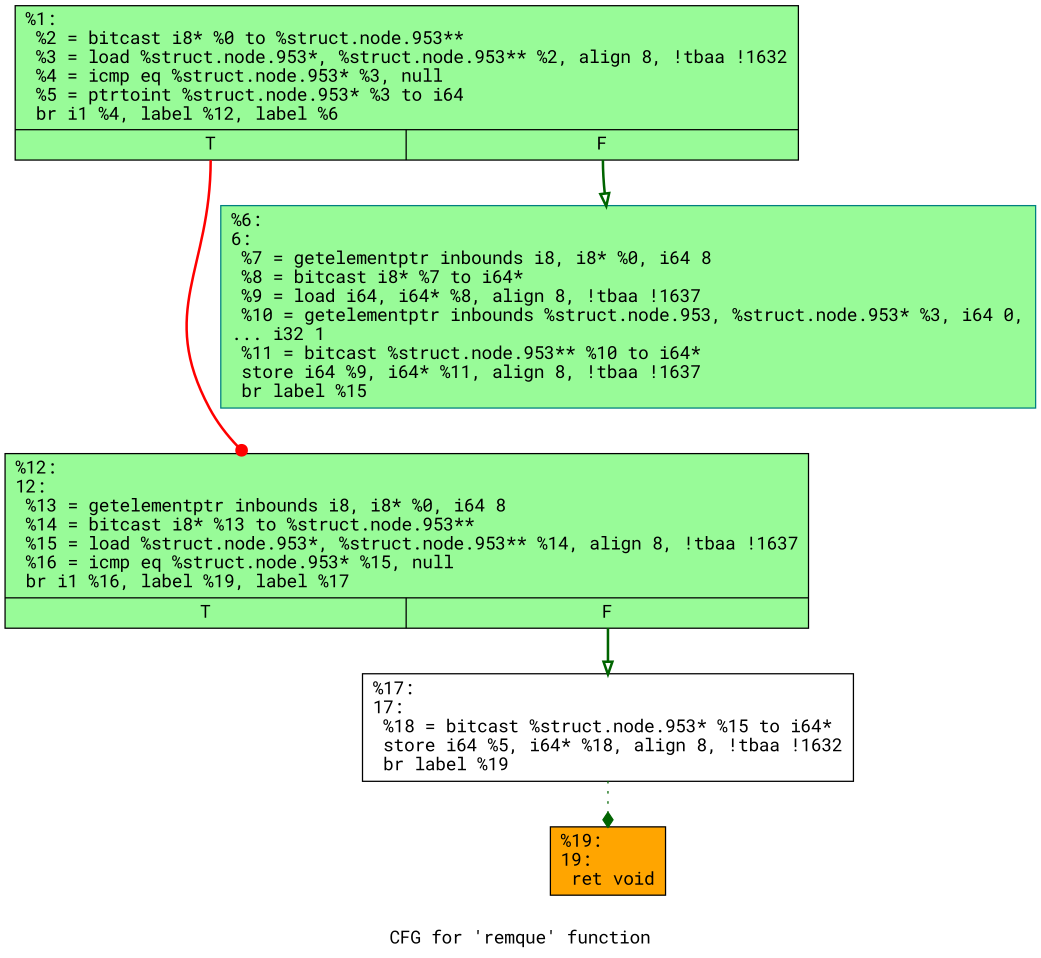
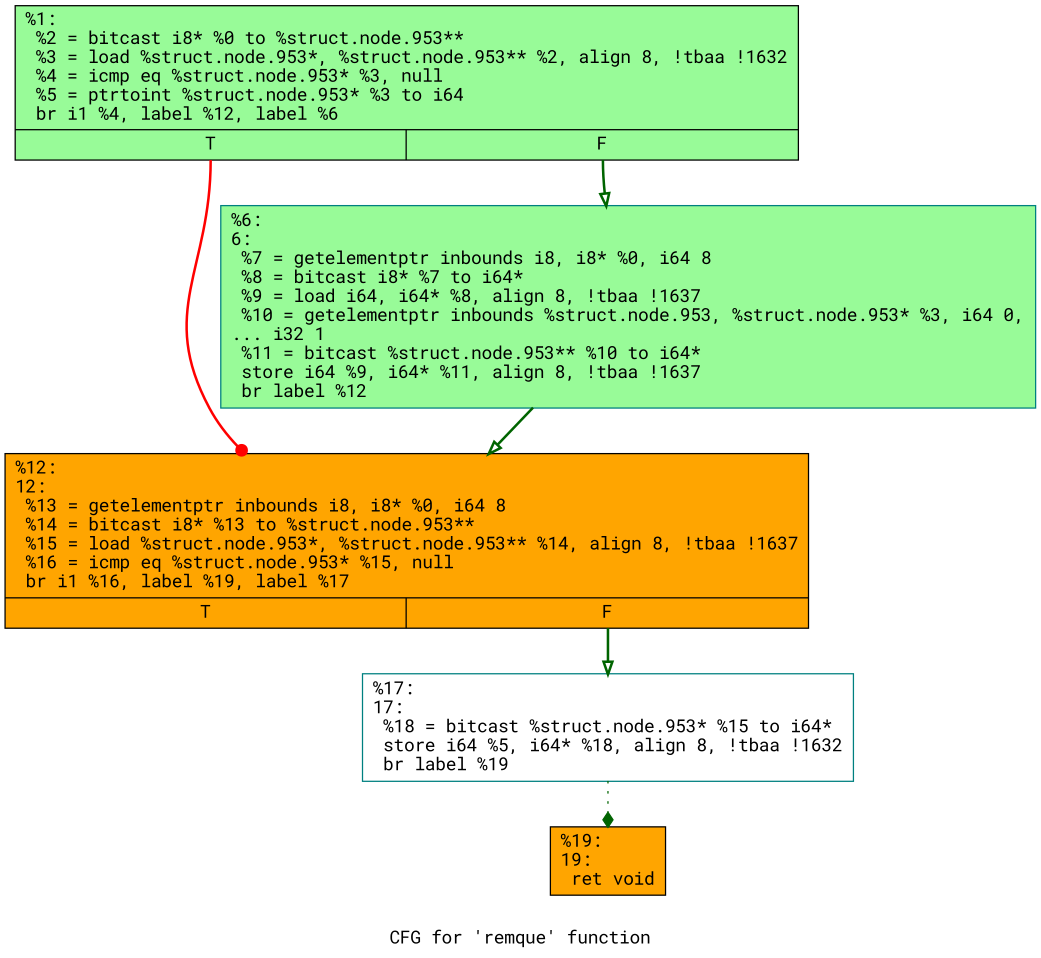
(299, 392) -> (299, 392)
none -> (515, 426)
(407, 541) -> (407, 541)
(608, 728) -> (608, 728)
